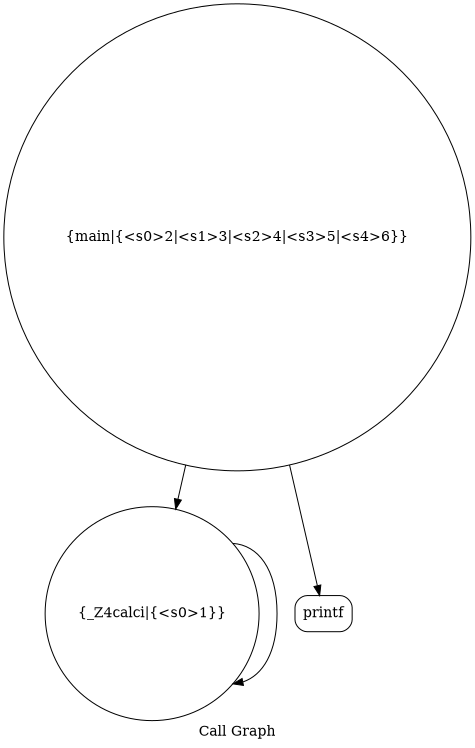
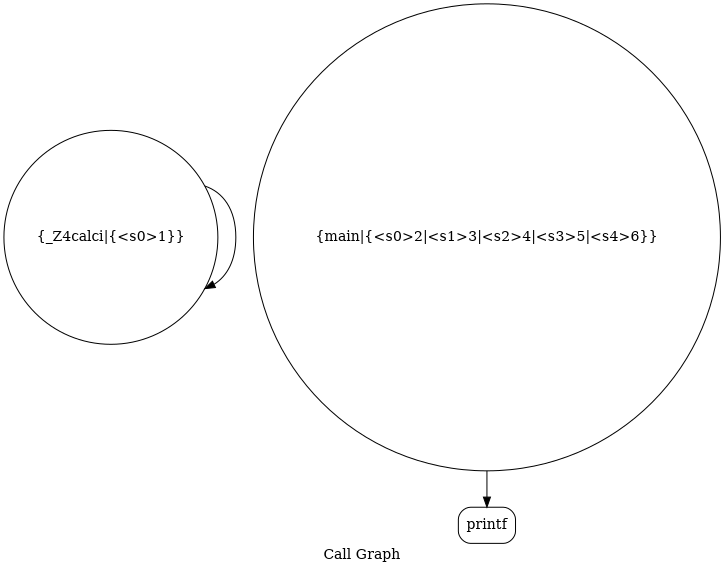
(182, 482) -> none
